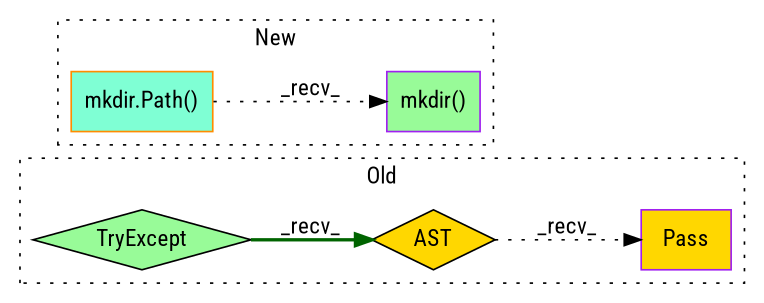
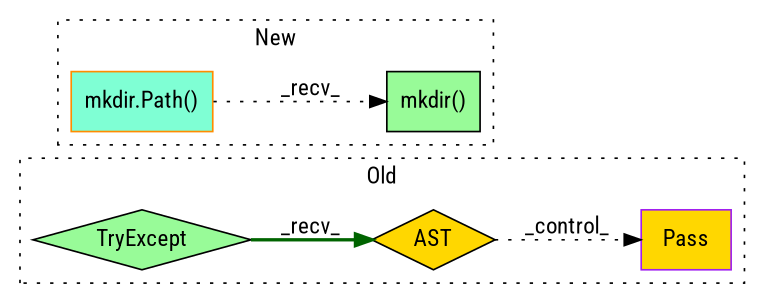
(433, 102) -> (433, 102)
(568, 227) -> (568, 227)
